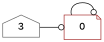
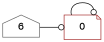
(21, 27) -> (21, 27)
